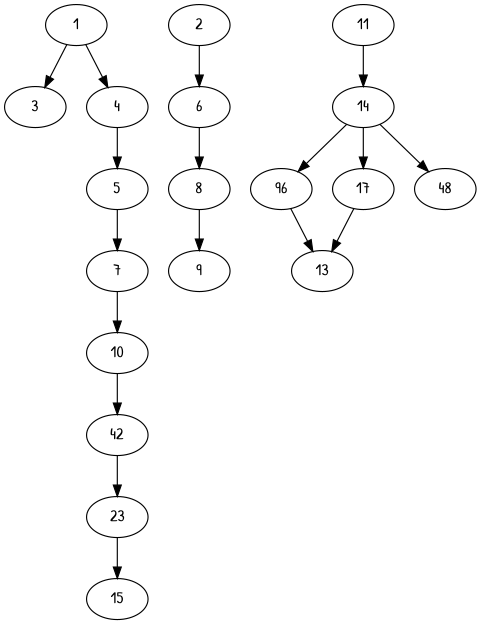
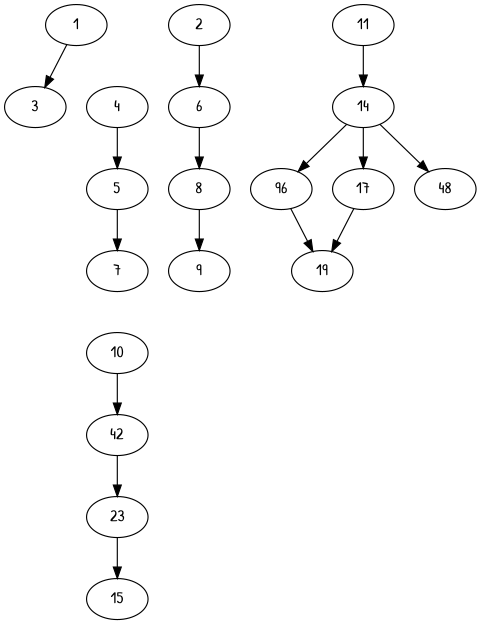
(94, 61) -> none
(322, 271) -> (322, 271)
(117, 306) -> none
